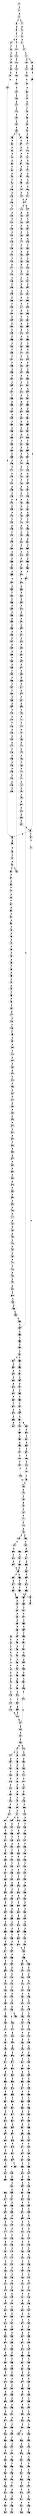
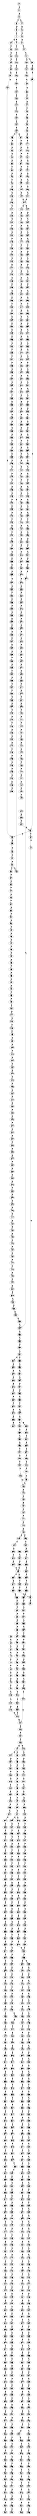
(21, 805) -> none
(11, 2016) -> (14, 2019)
(11, 2166) -> (14, 2170)
none -> (5, 2186)
(22, 2434) -> (20, 2437)
